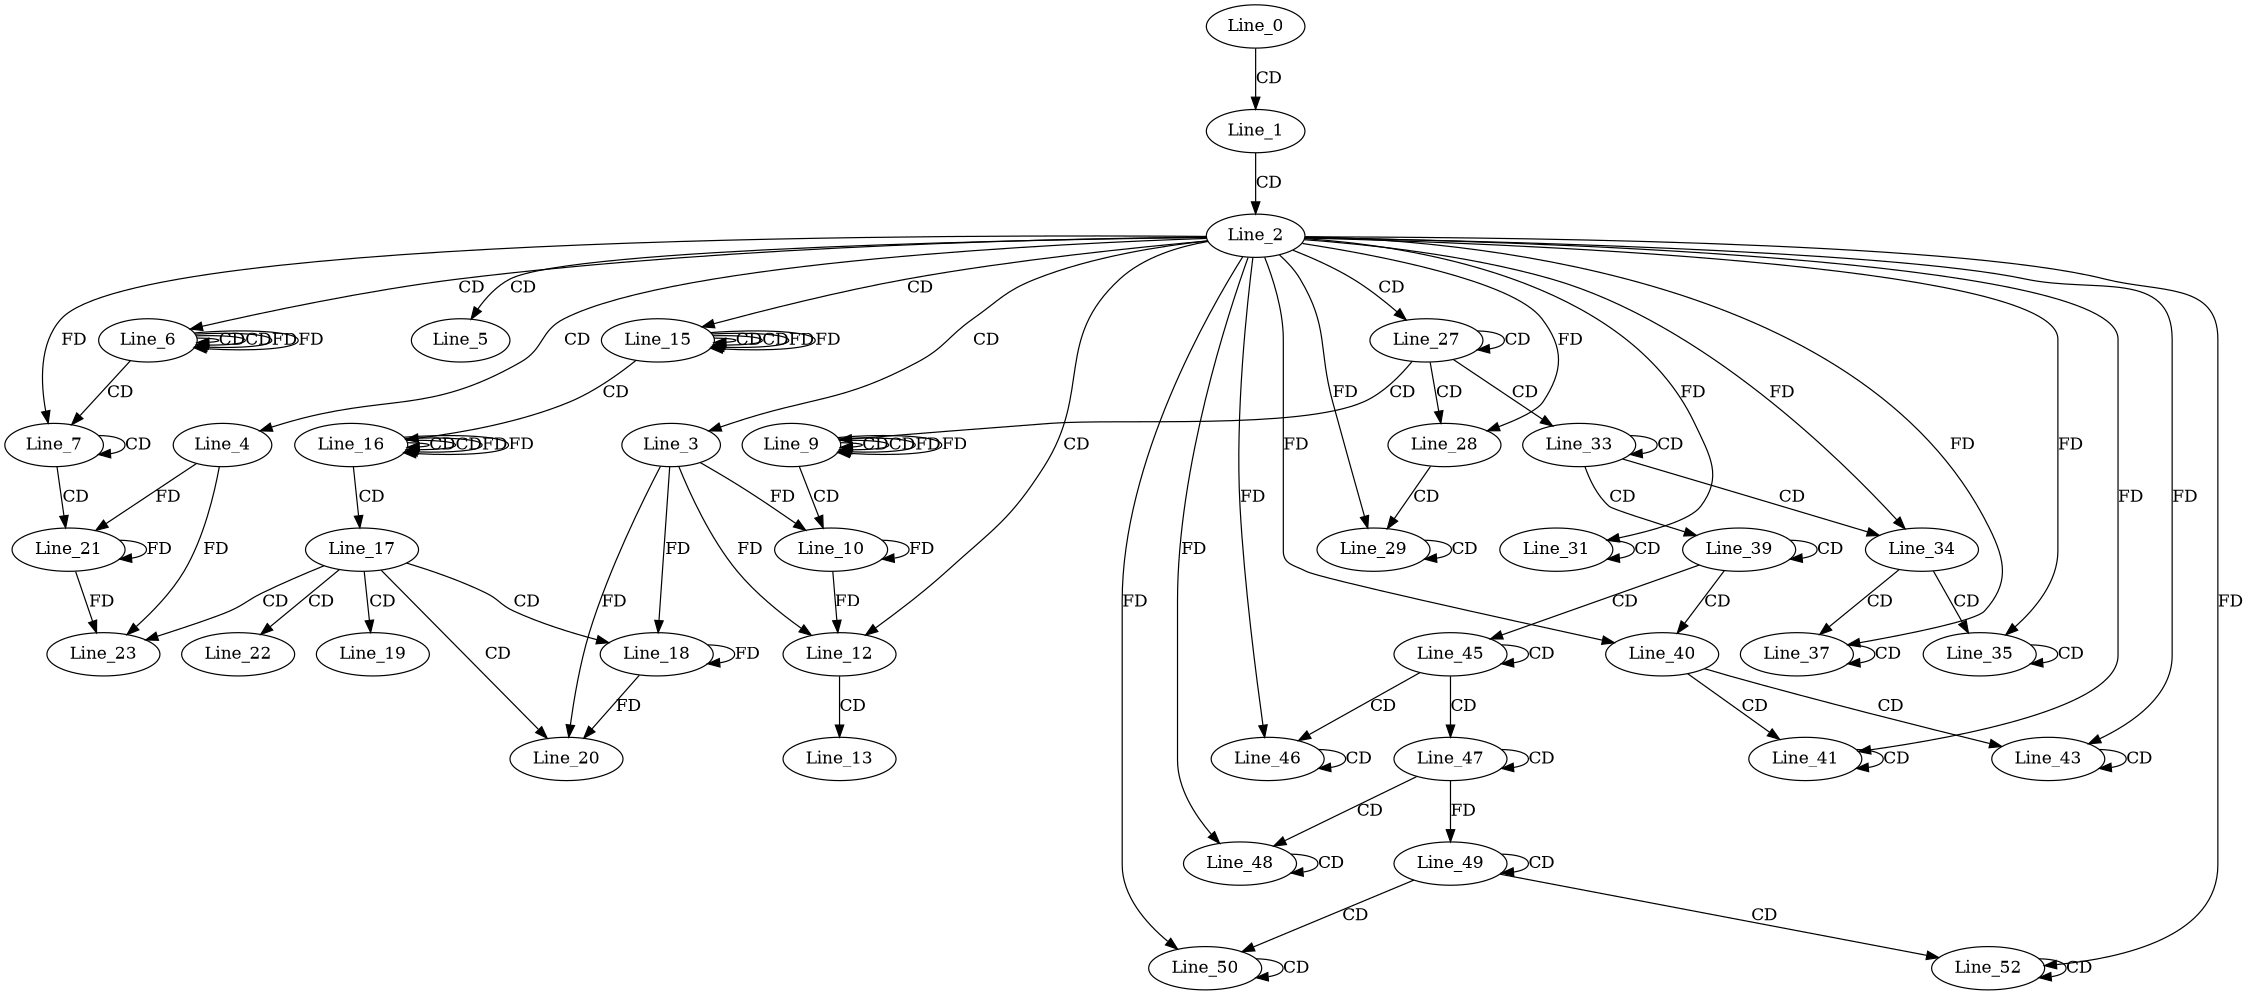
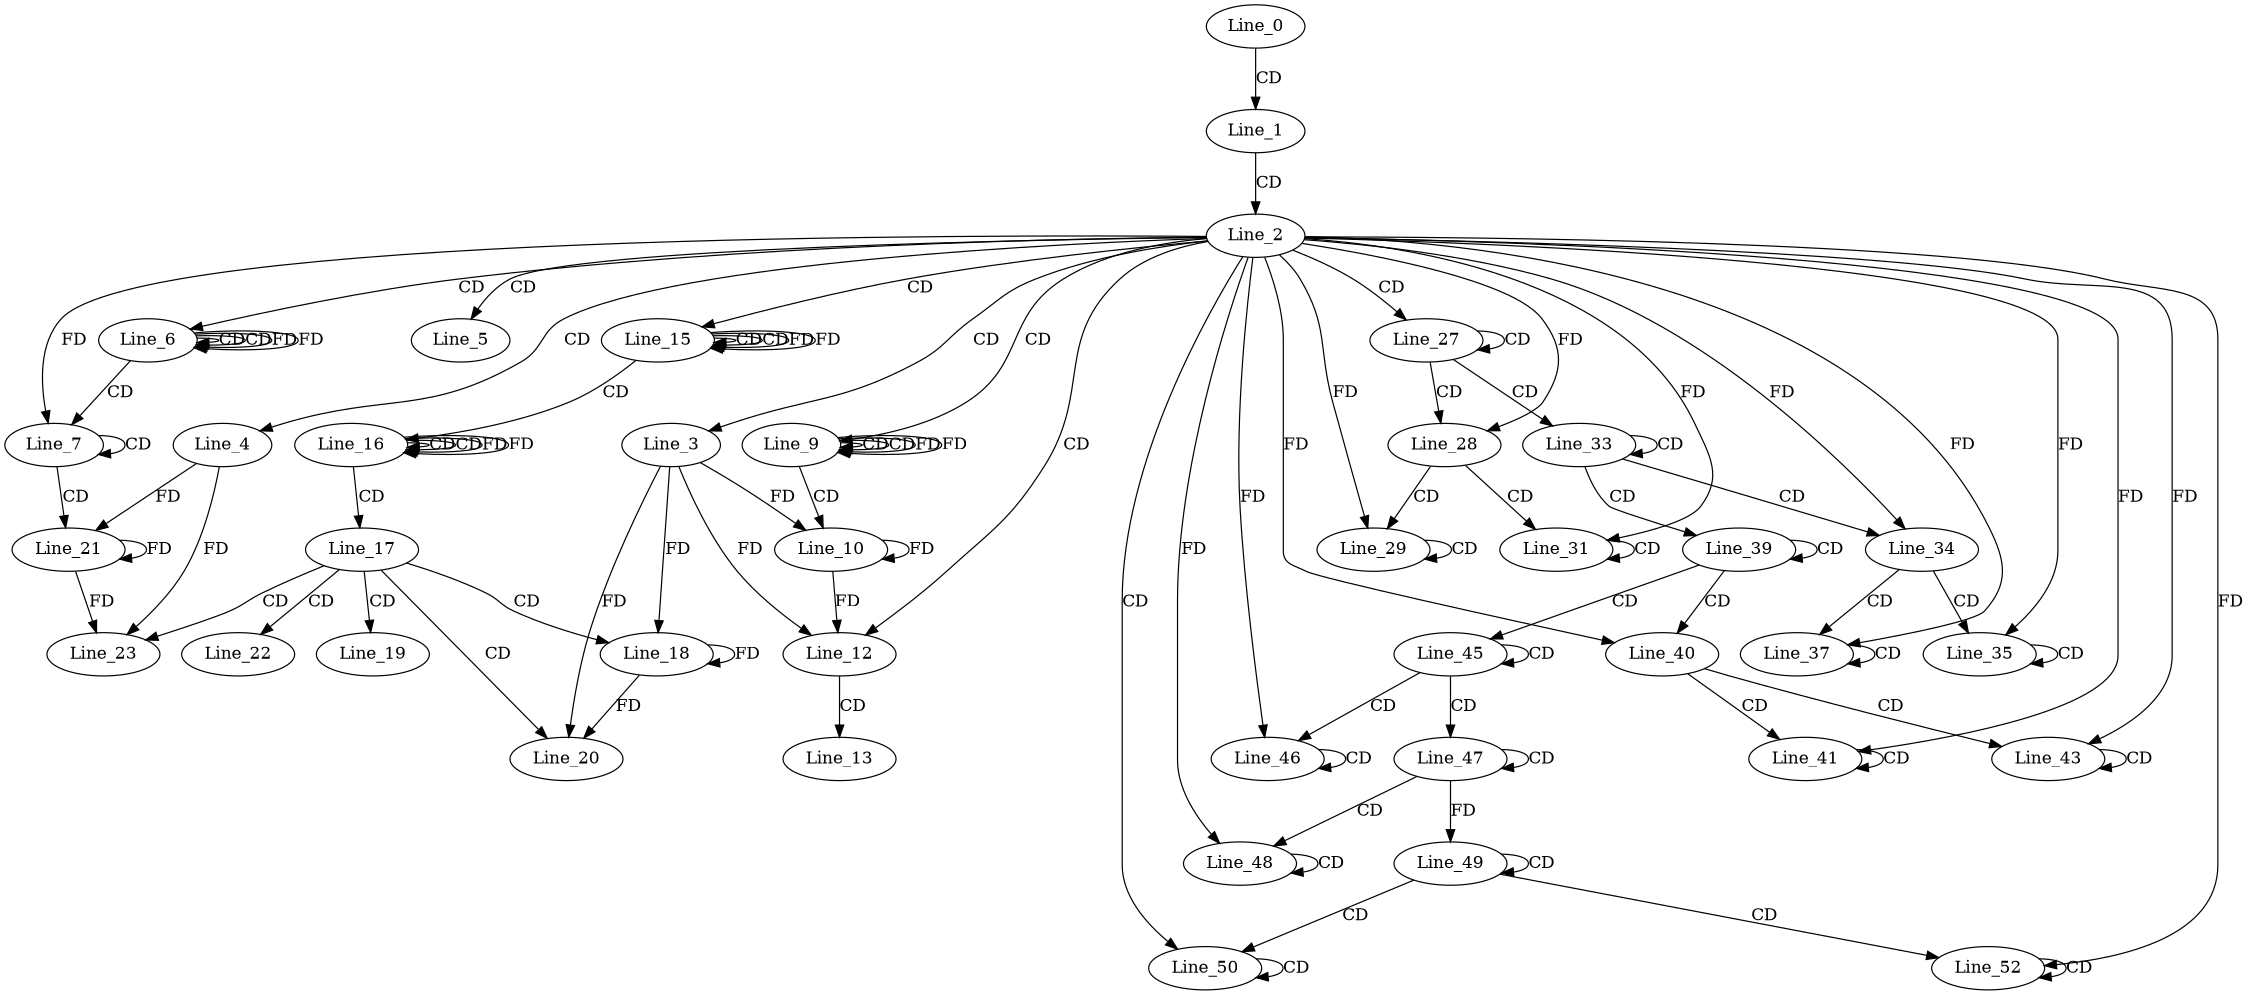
(1140, 422) -> (1021, 327)
none -> (1496, 493)
(1135, 602) -> (1135, 602)
